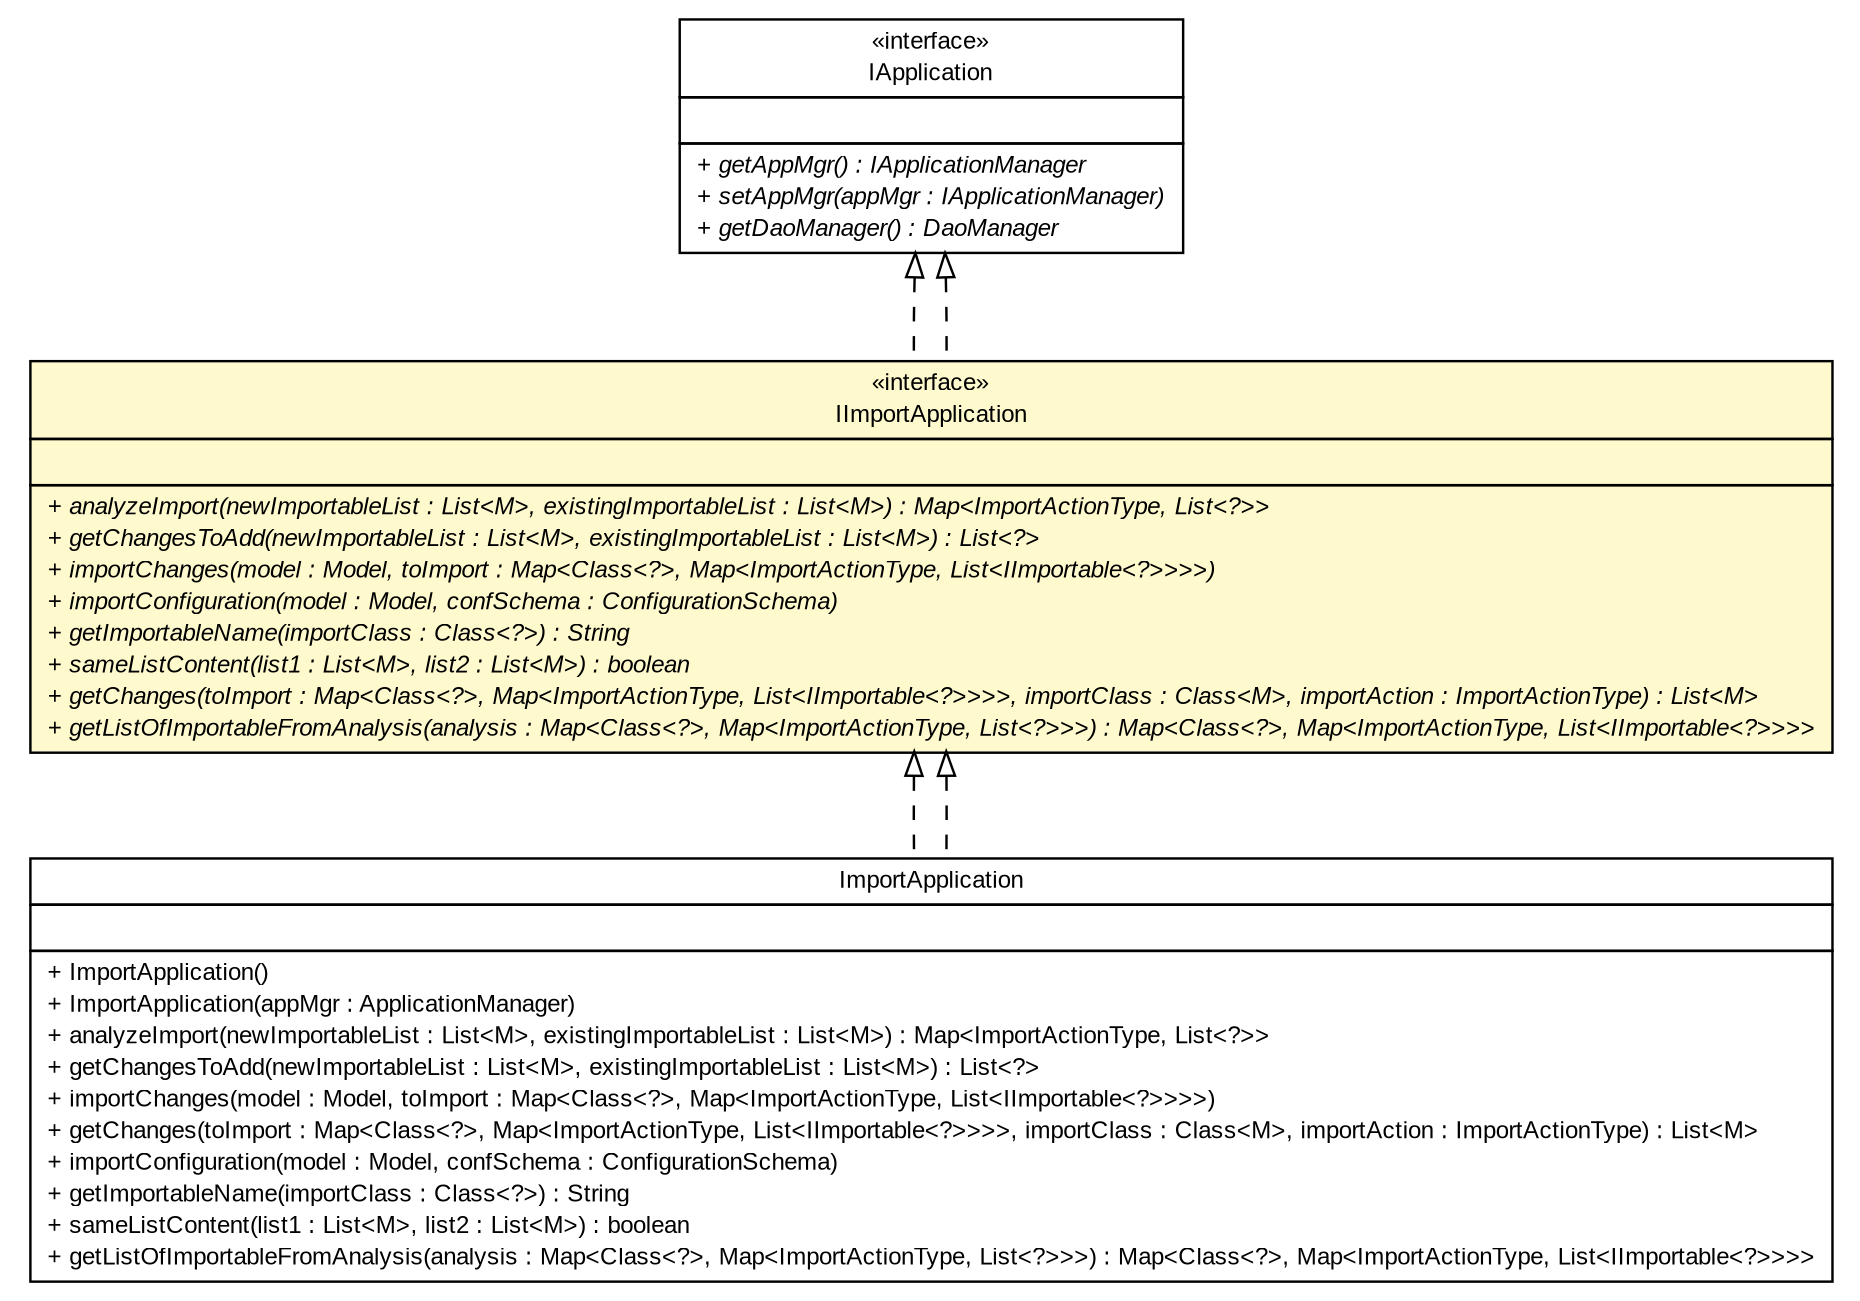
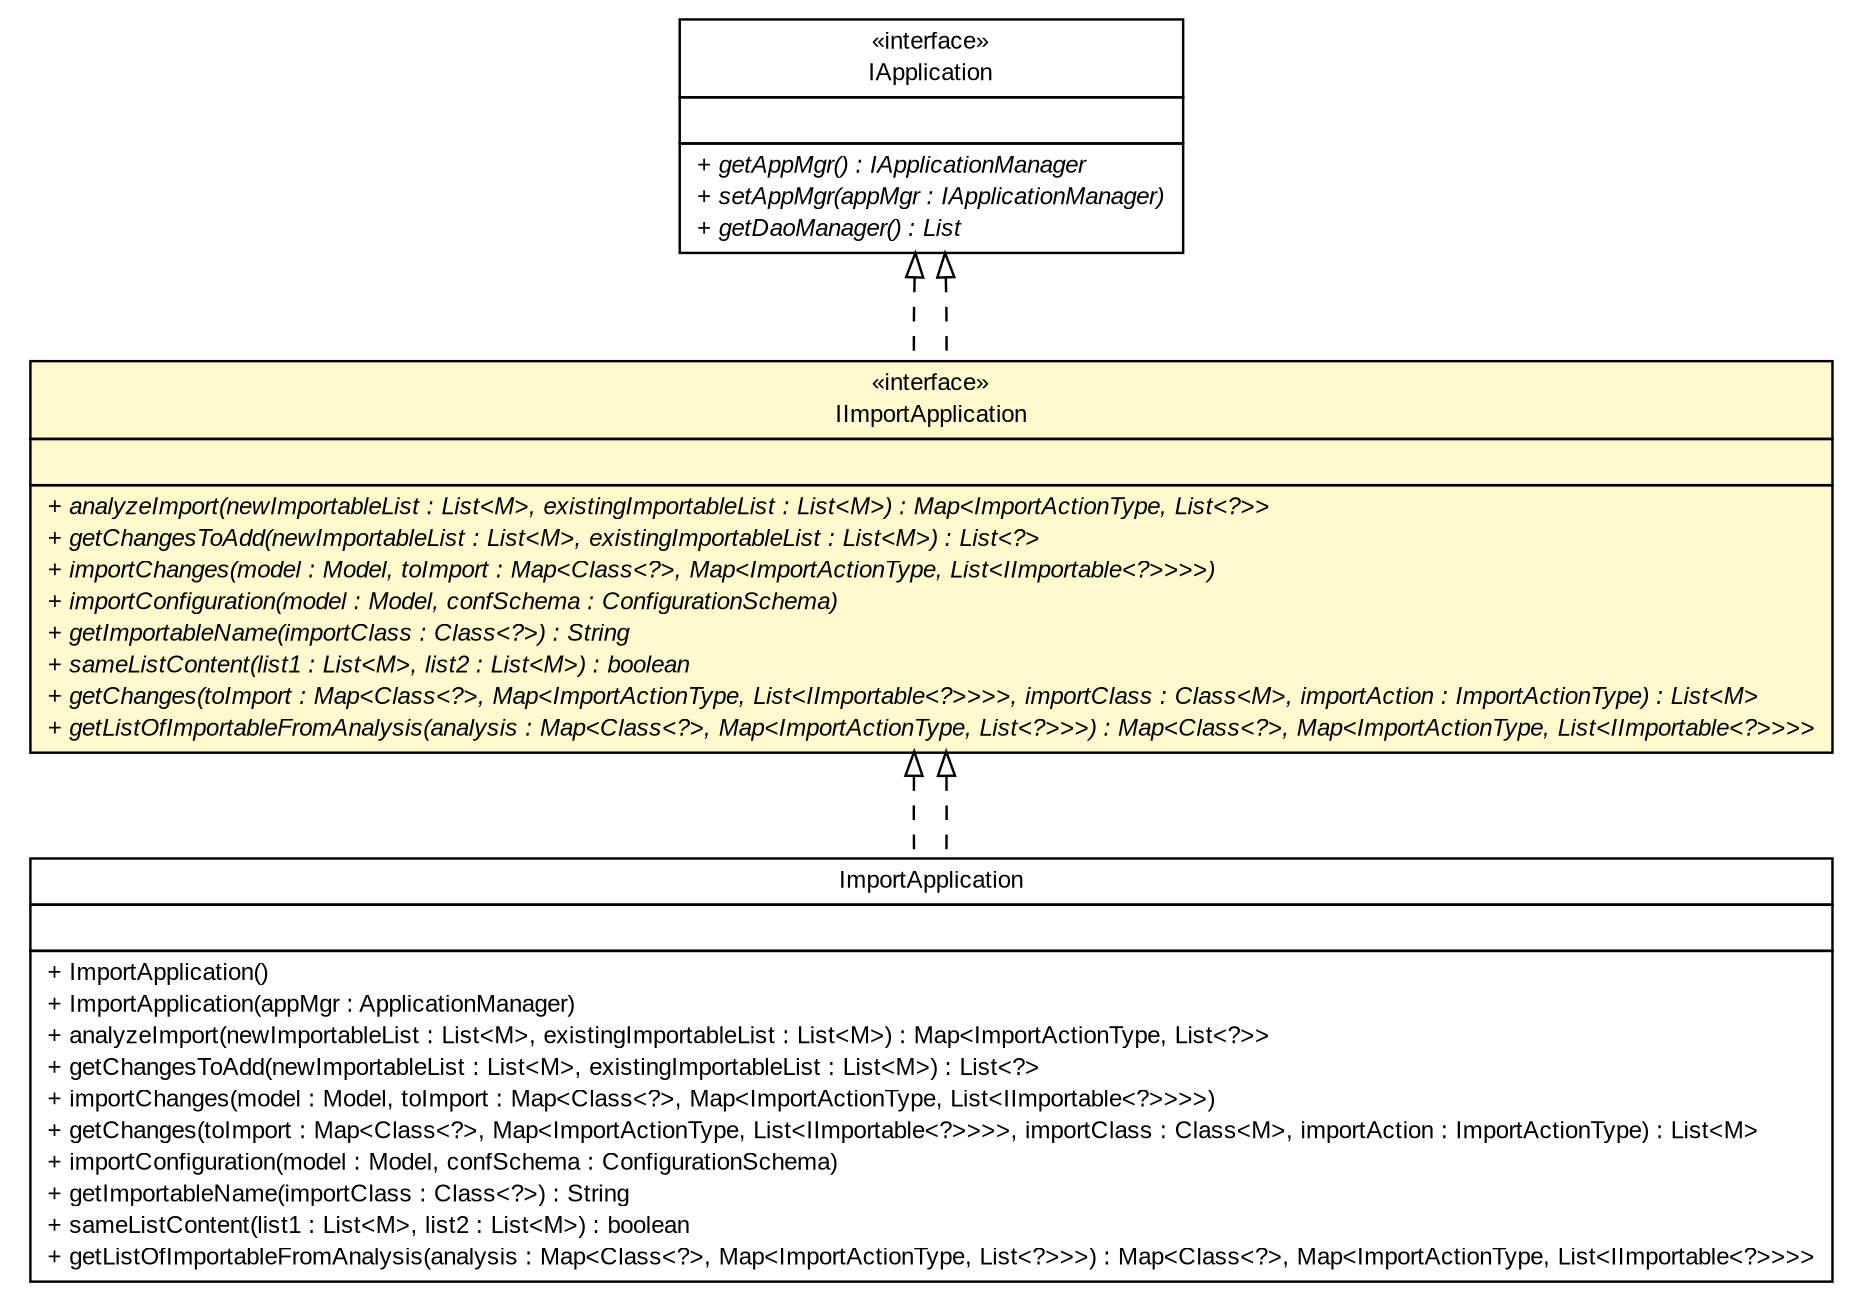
(878, 229) -> (829, 229)
